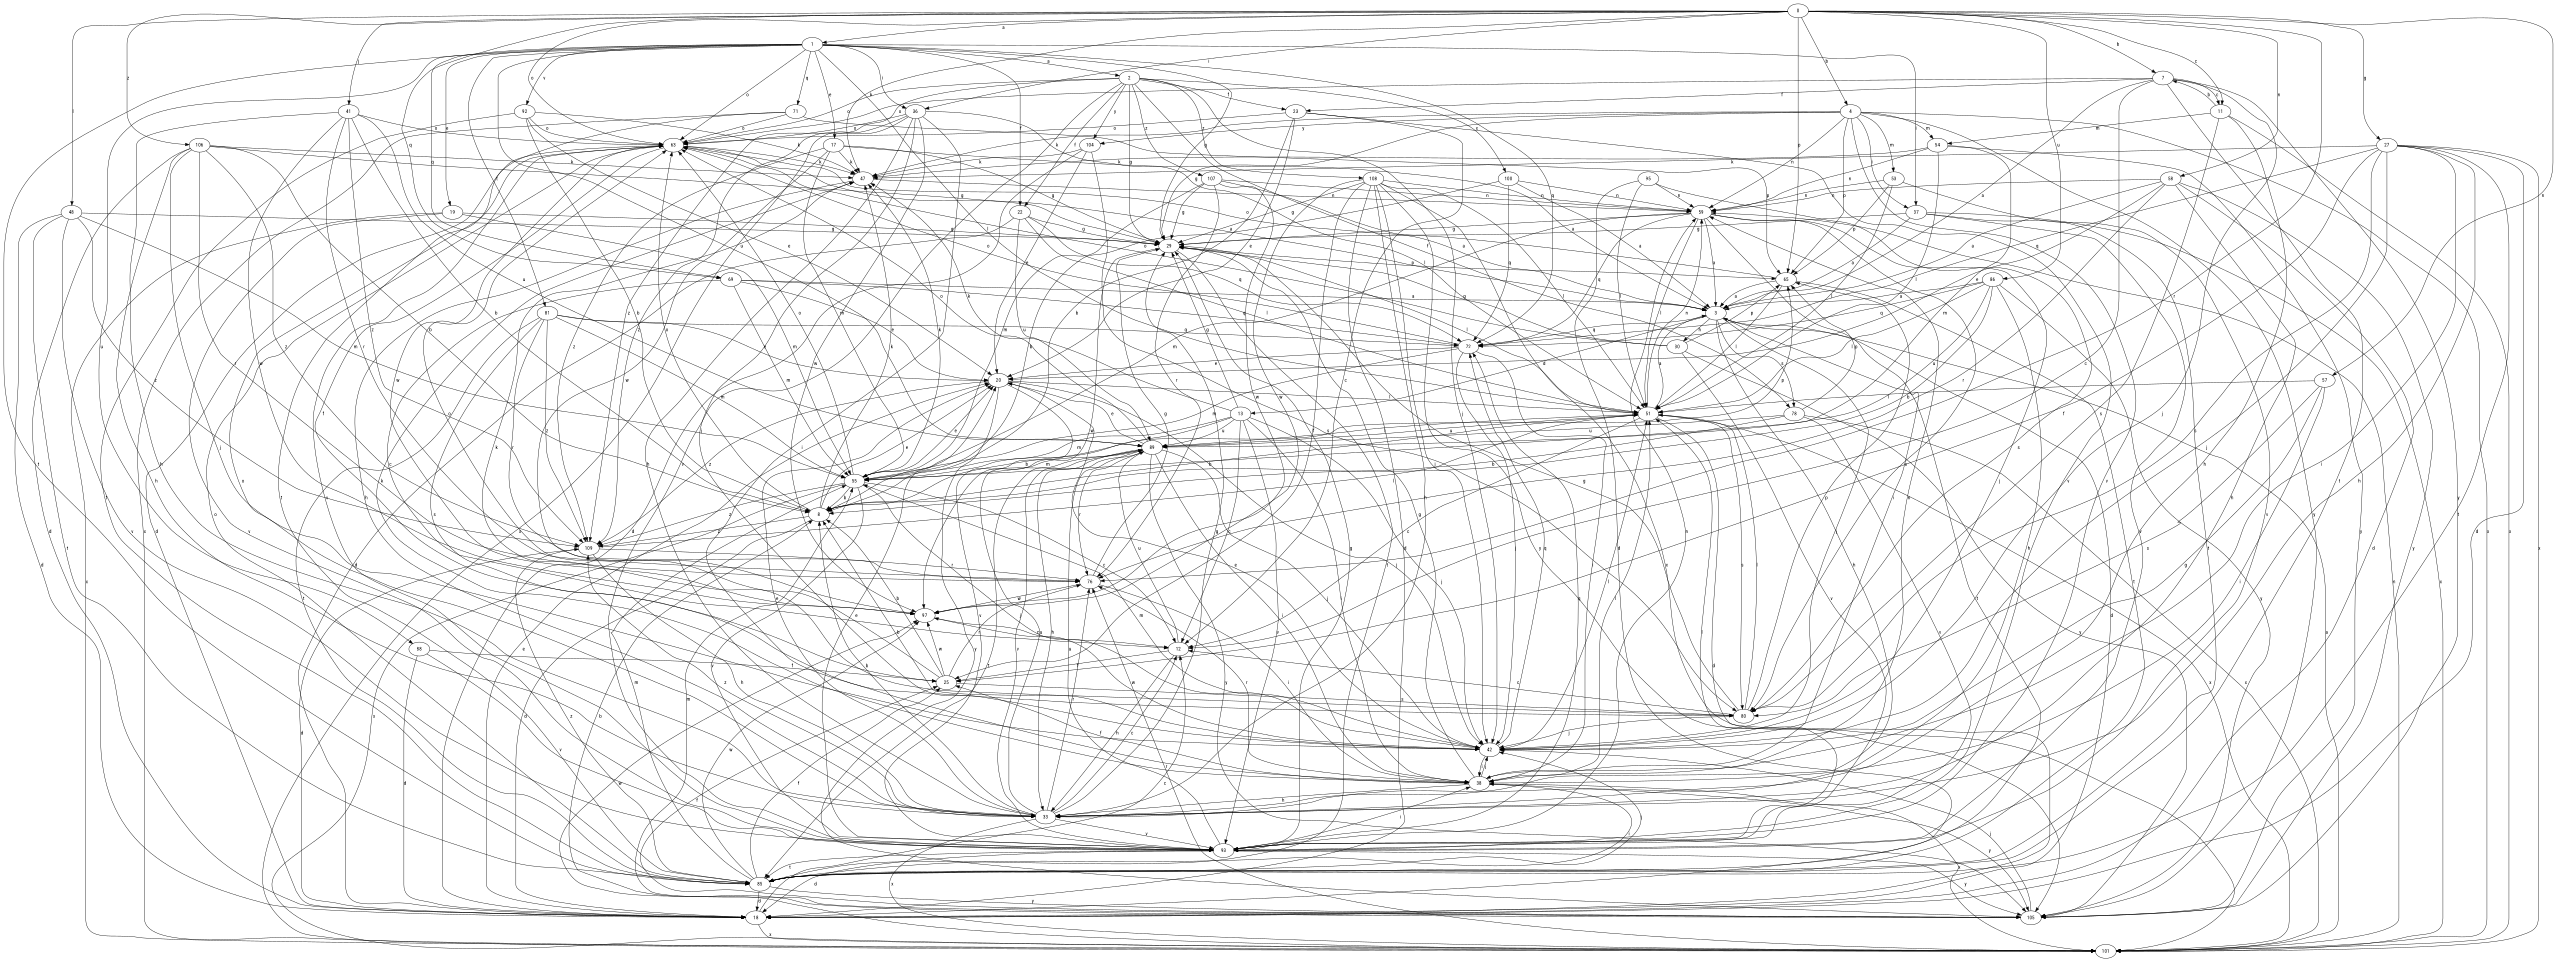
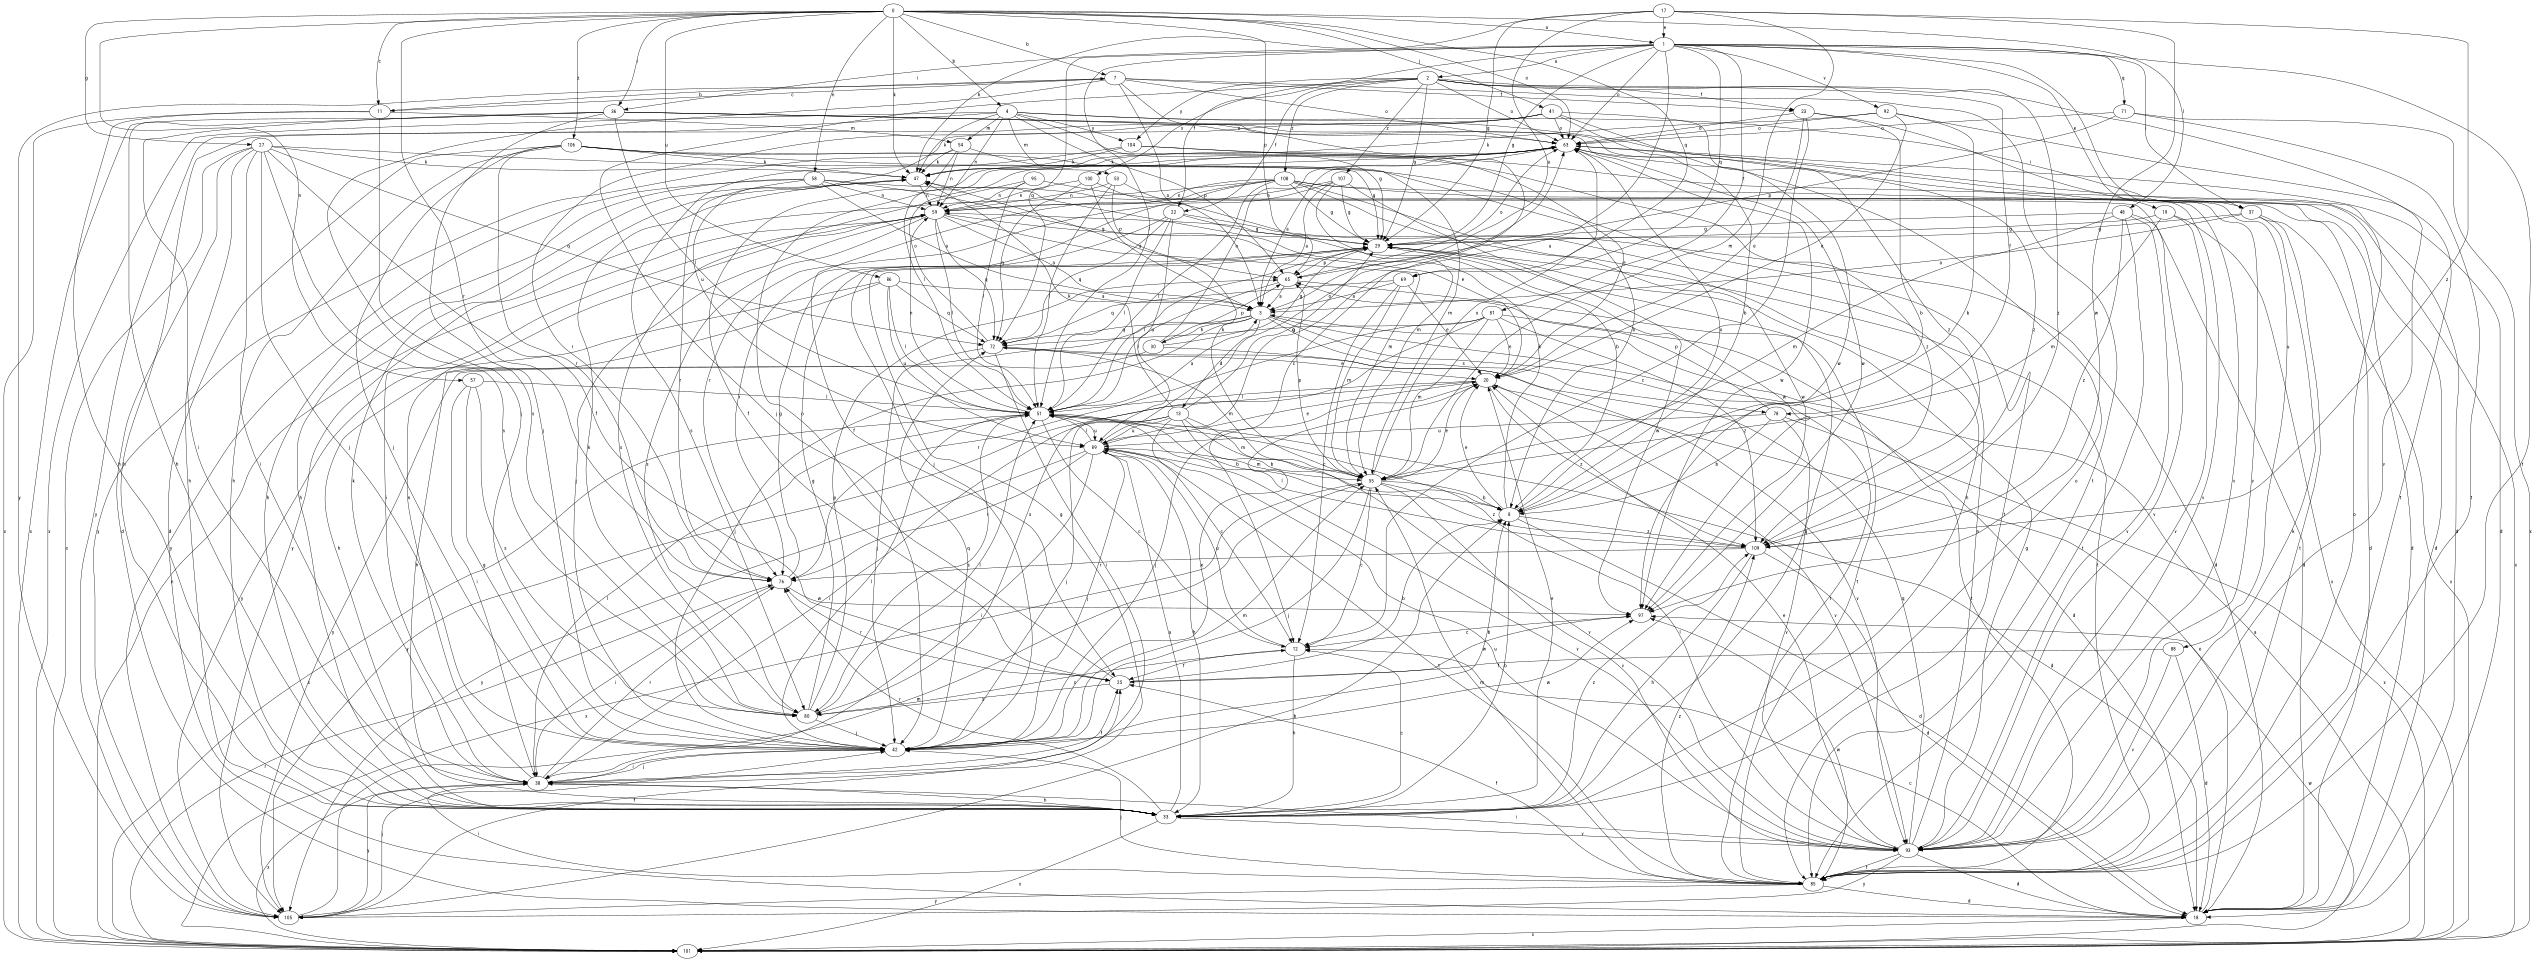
(828, 92) -> (1664, 26)
none -> (812, 279)
(1566, 459) -> none
(2141, 531) -> (2294, 531)
